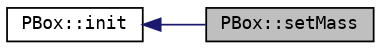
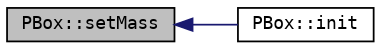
(183, 25) -> (215, 25)
